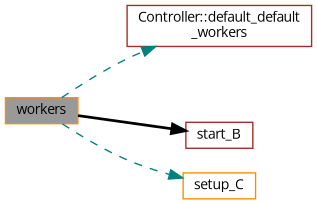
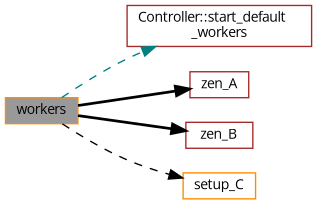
(219, 26) -> (219, 26)
none -> (219, 85)
(219, 135) -> (219, 135)
(114, 154) -> (114, 154)
